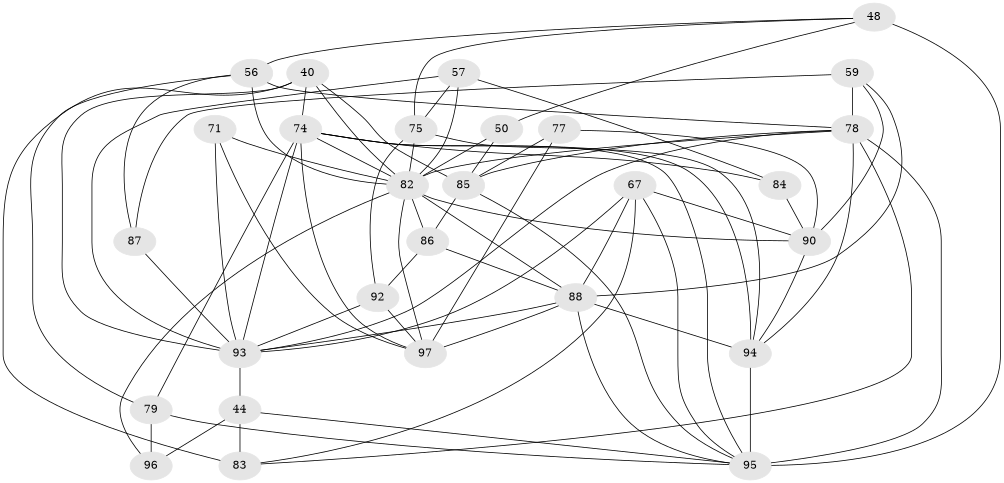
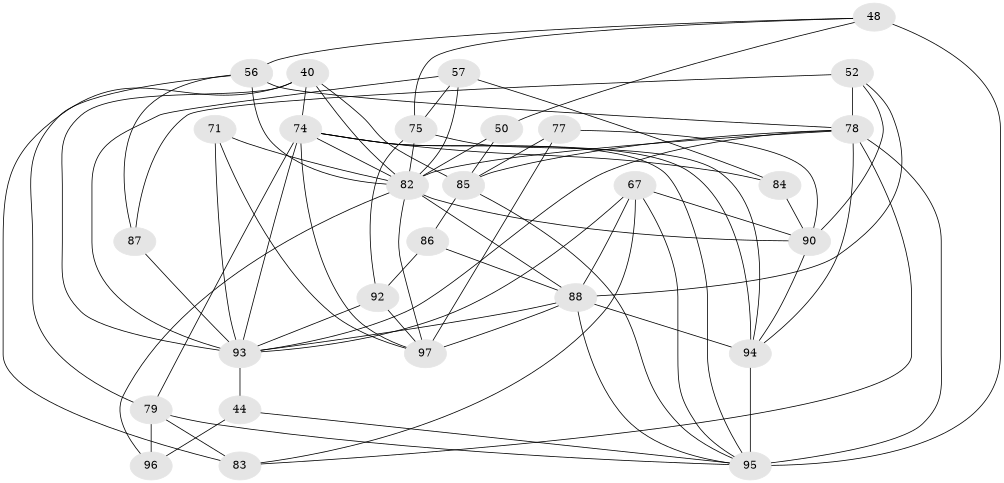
(852, 73) -> (852, 73)
(418, 213) -> none
(240, 438) -> (190, 434)
